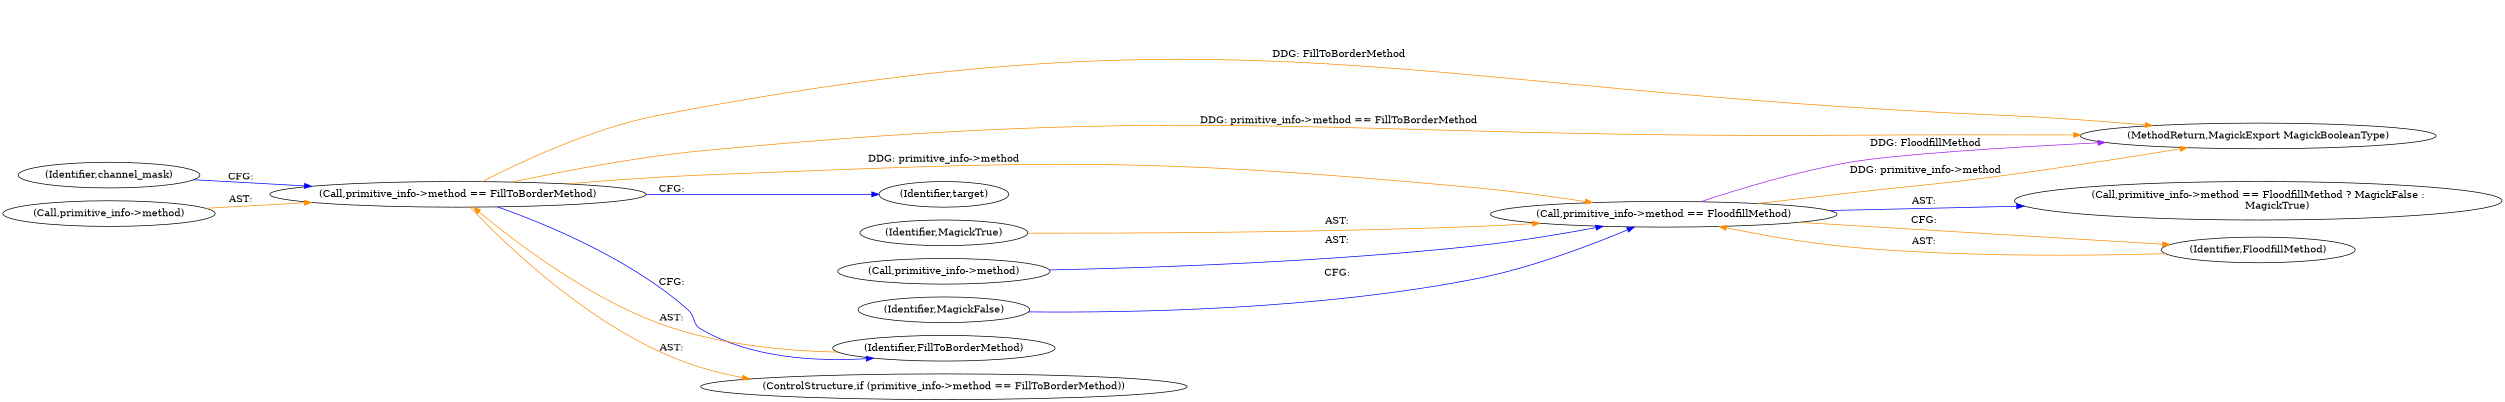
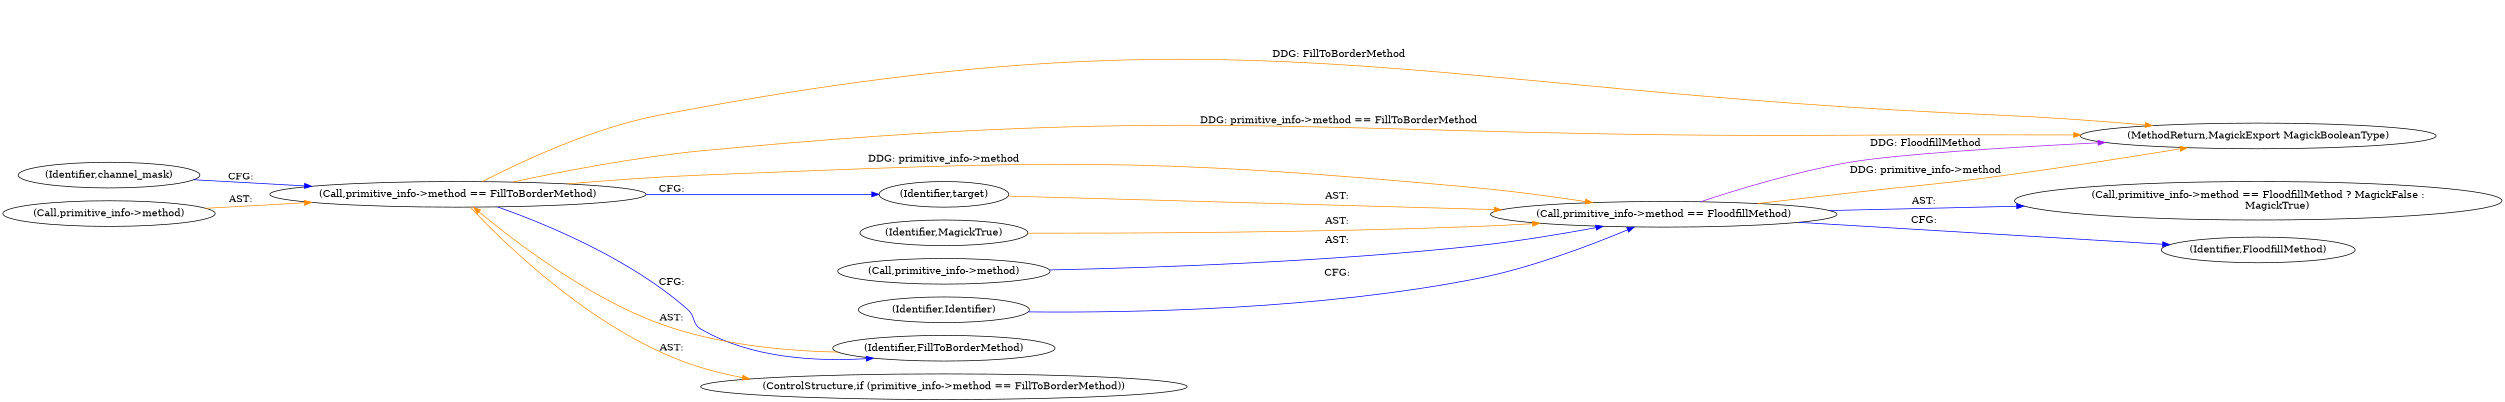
(1981, 233) -> (1981, 233)
(1945, 253) -> (1251, 203)
(944, 310) -> (944, 310)
